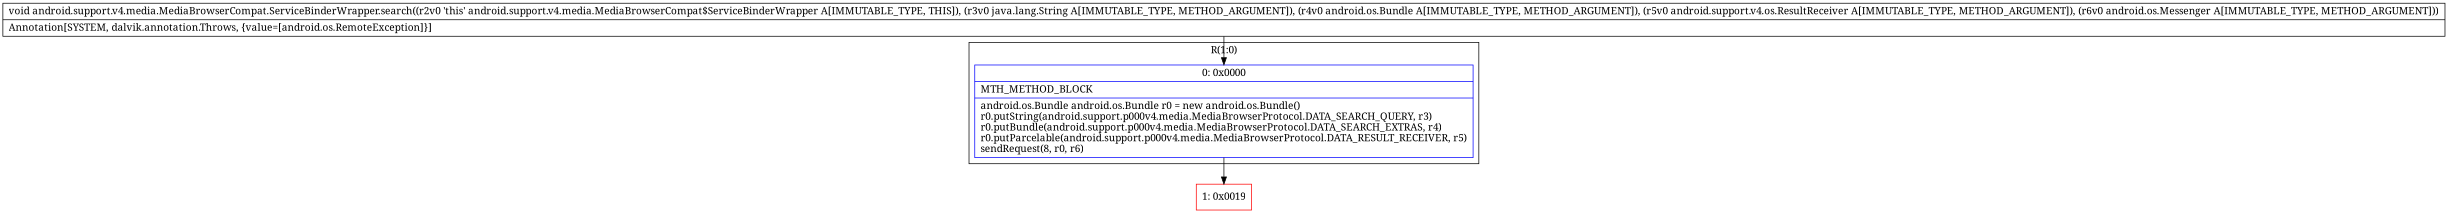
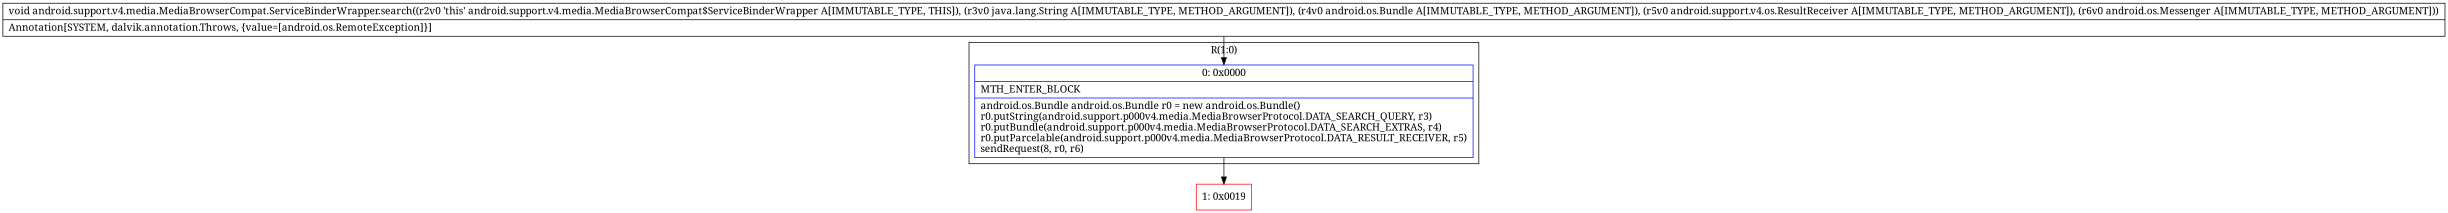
(1037, 89) -> (1030, 89)
